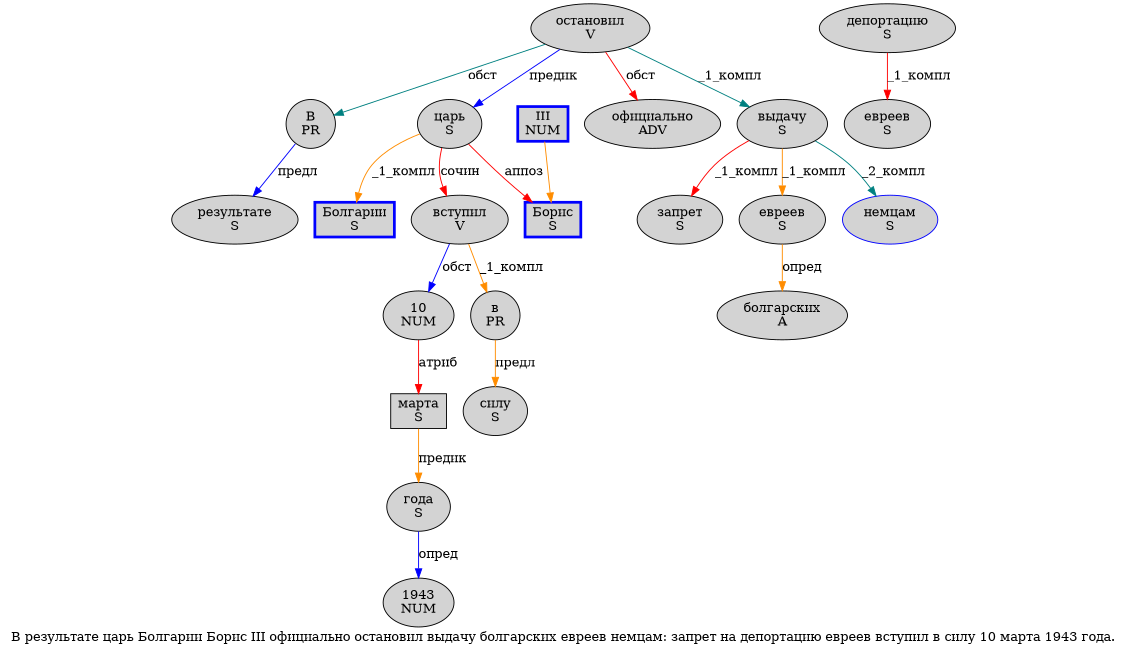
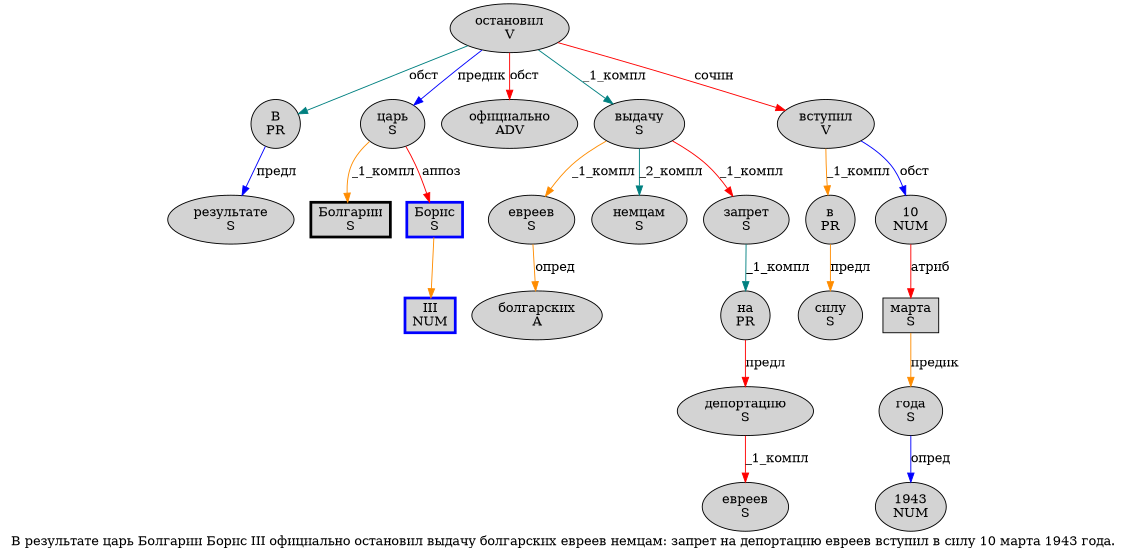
(547, 167) -> (433, 263)
(439, 168) -> (667, 74)
(355, 220) -> (351, 220)
(890, 220) -> (639, 220)
none -> (745, 315)
